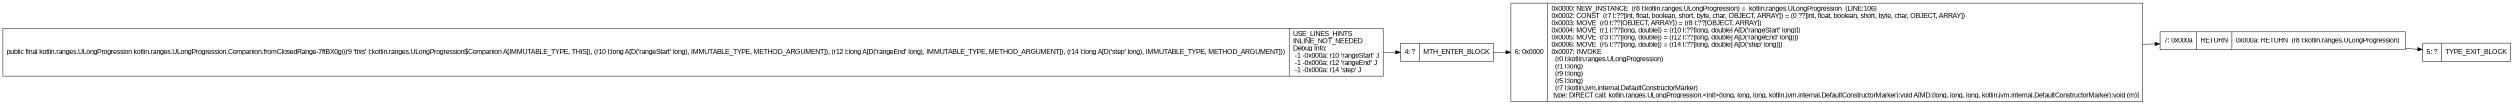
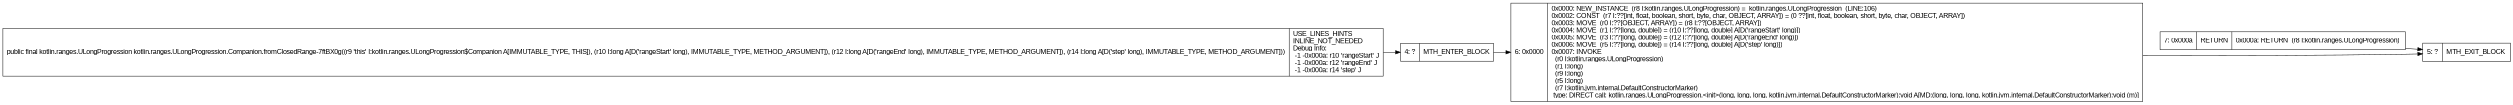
(2149, 44) -> (2280, 55)
(2476, 52) -> (2476, 52)
